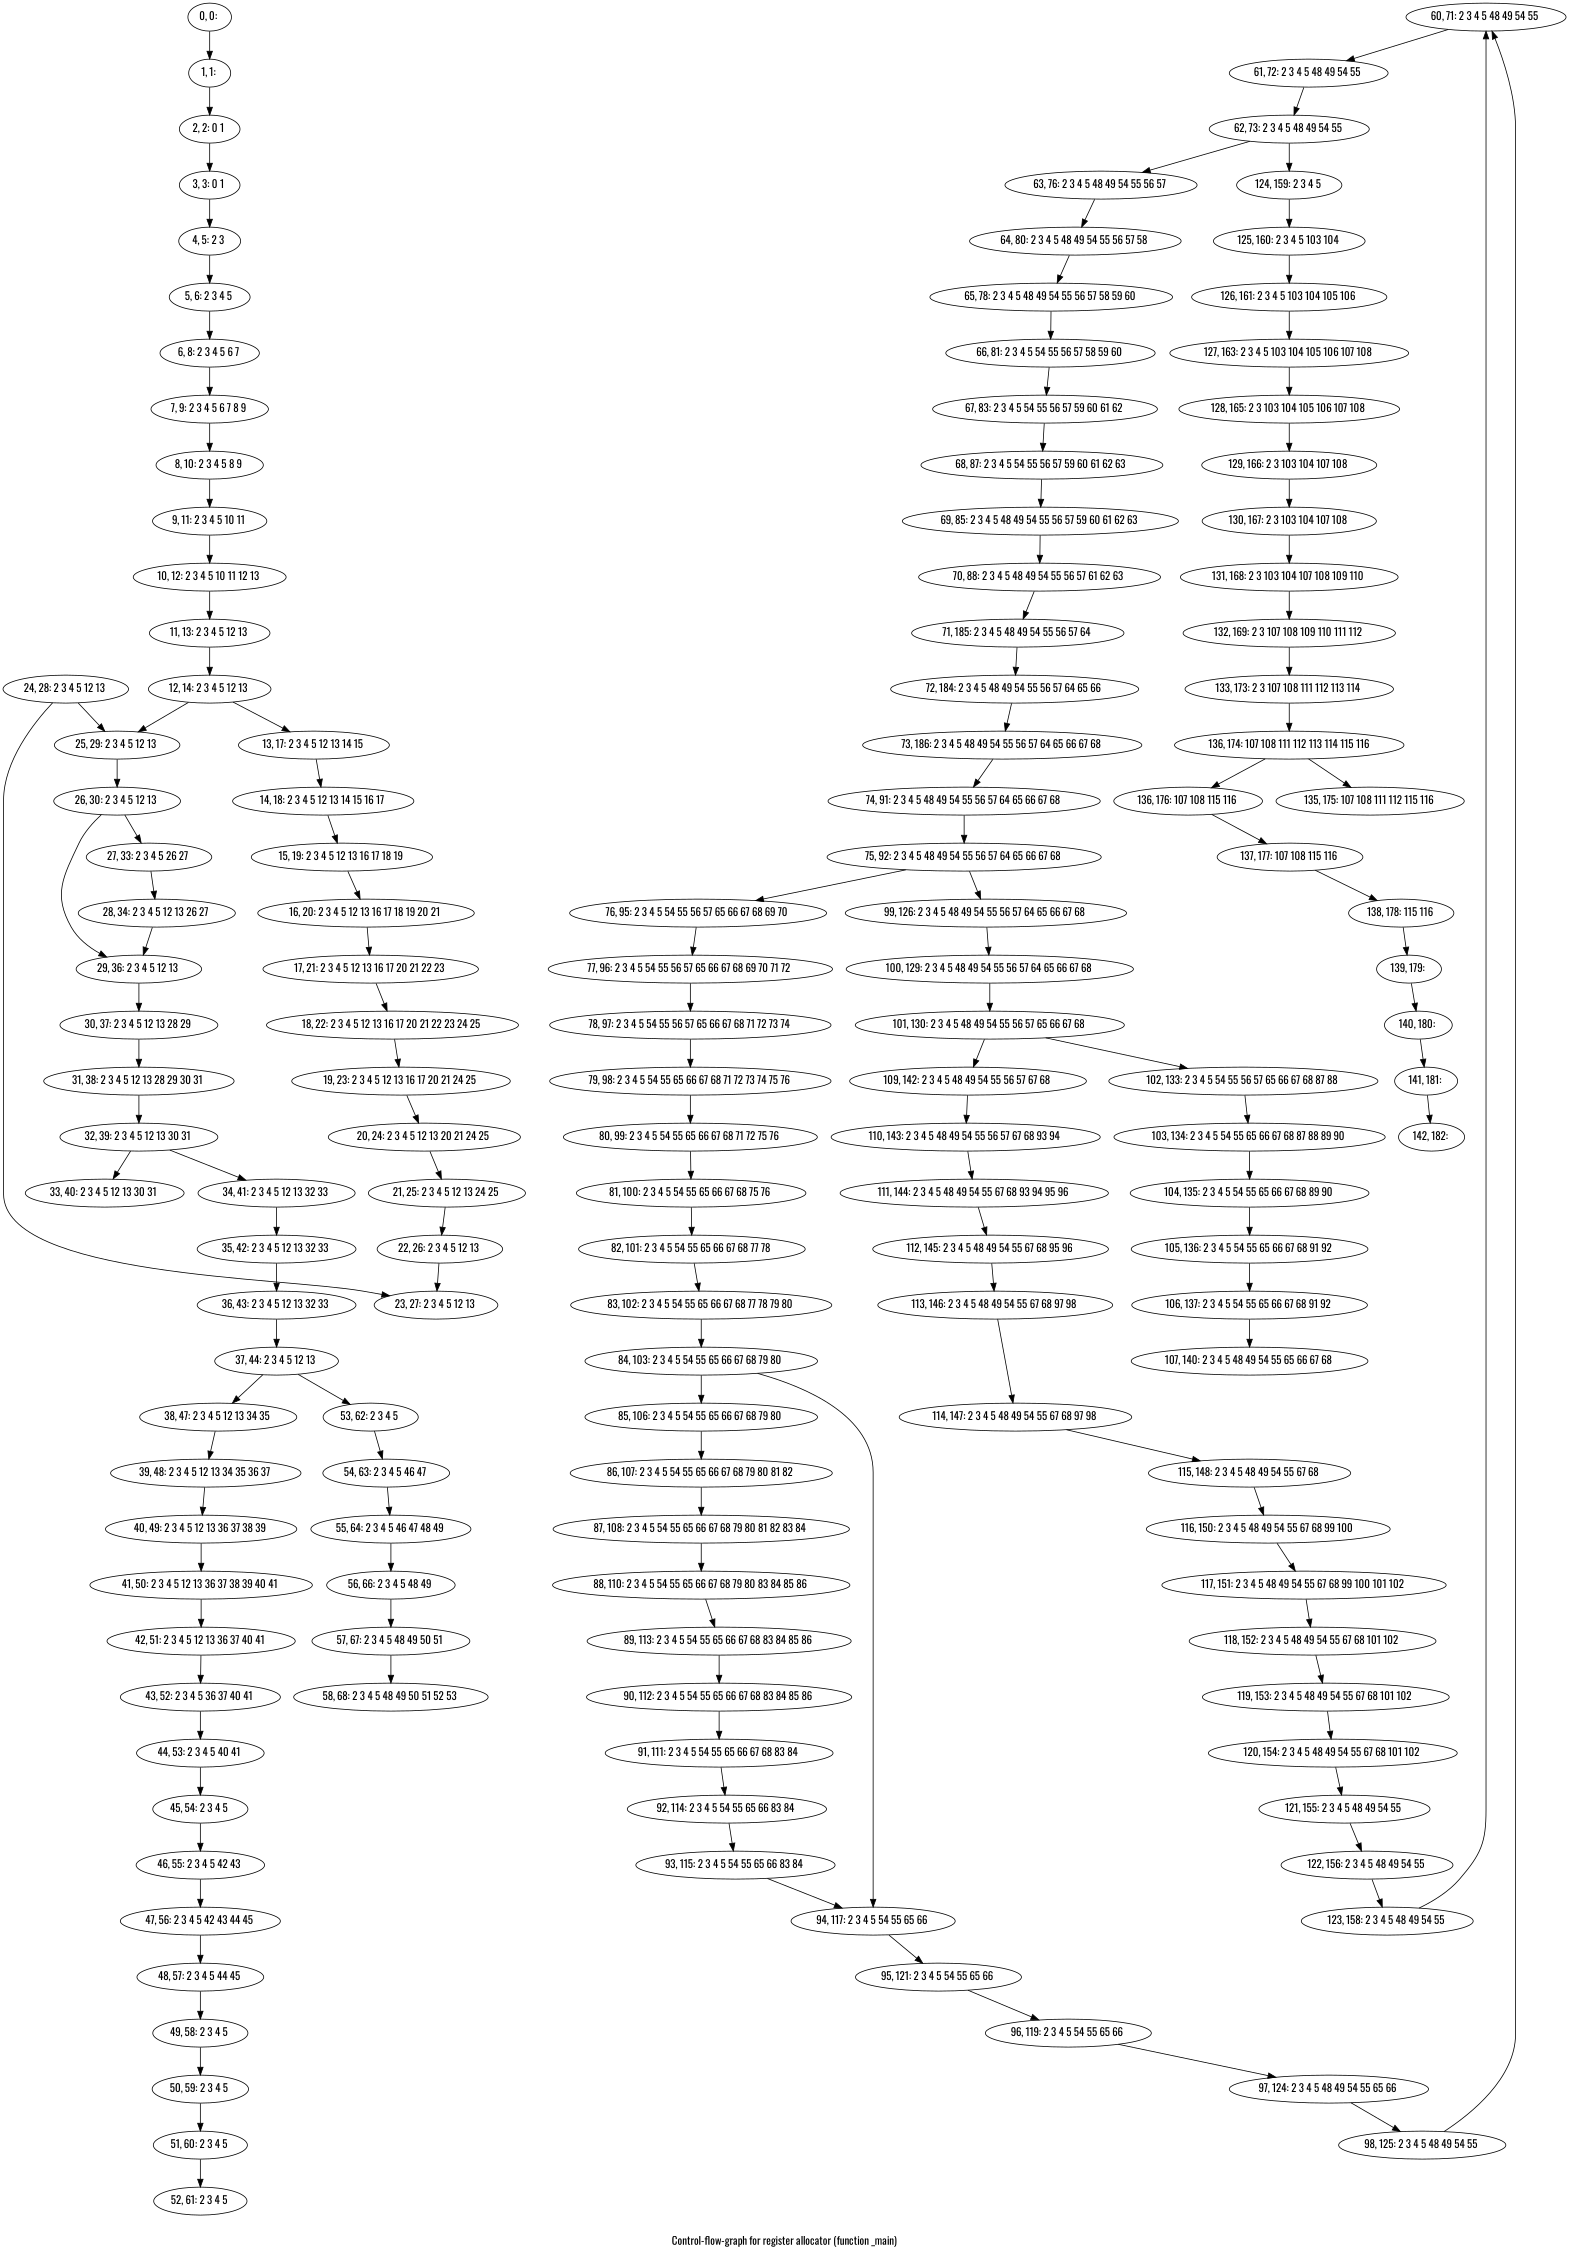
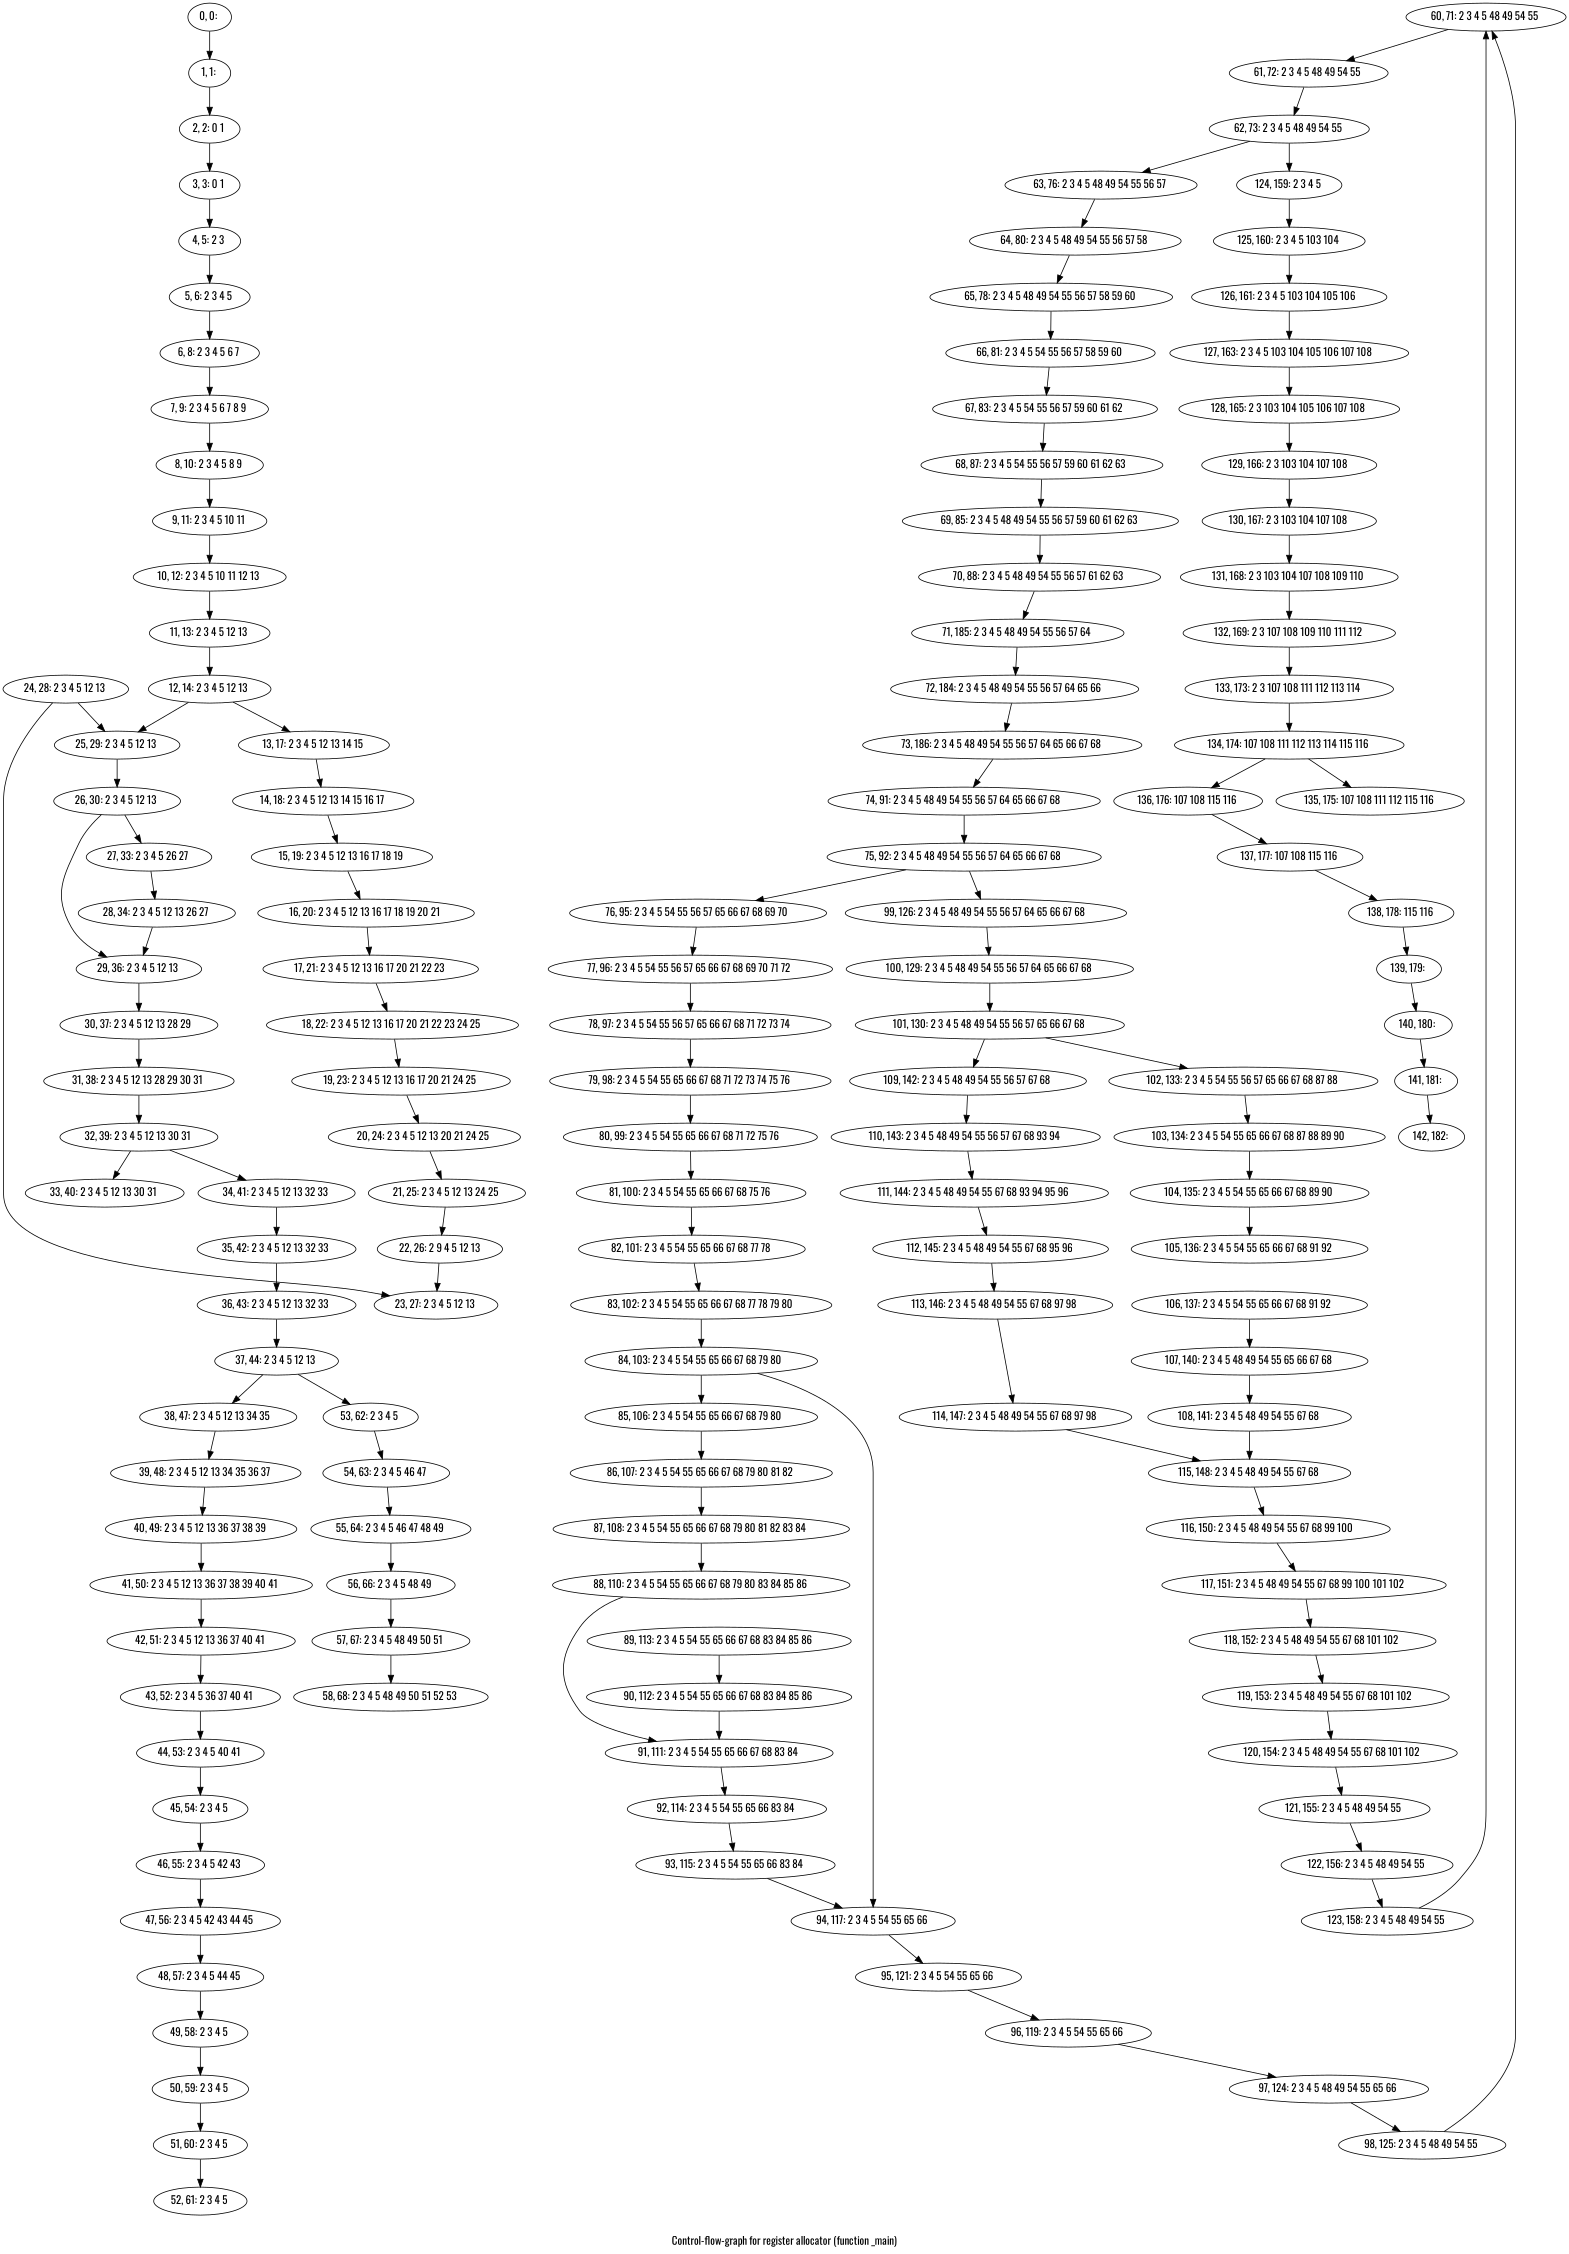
(1289, 745) -> (1289, 745)
(440, 1249) -> (440, 1249)
(1250, 1273) -> none
none -> (1250, 1417)
(709, 1609) -> (565, 1680)
